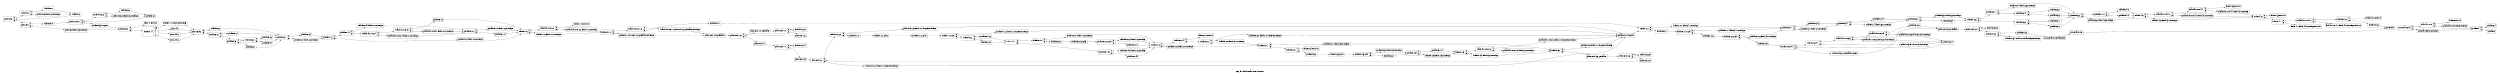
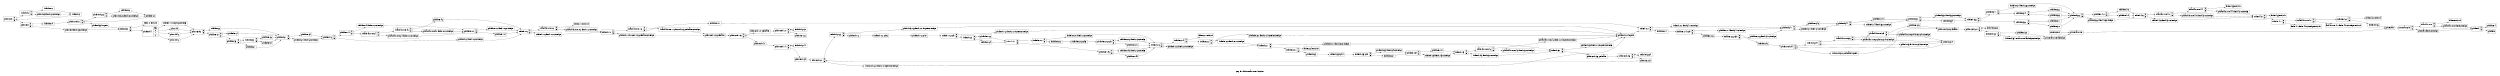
(156, 28) -> (156, 28)
none -> (2055, 32)
